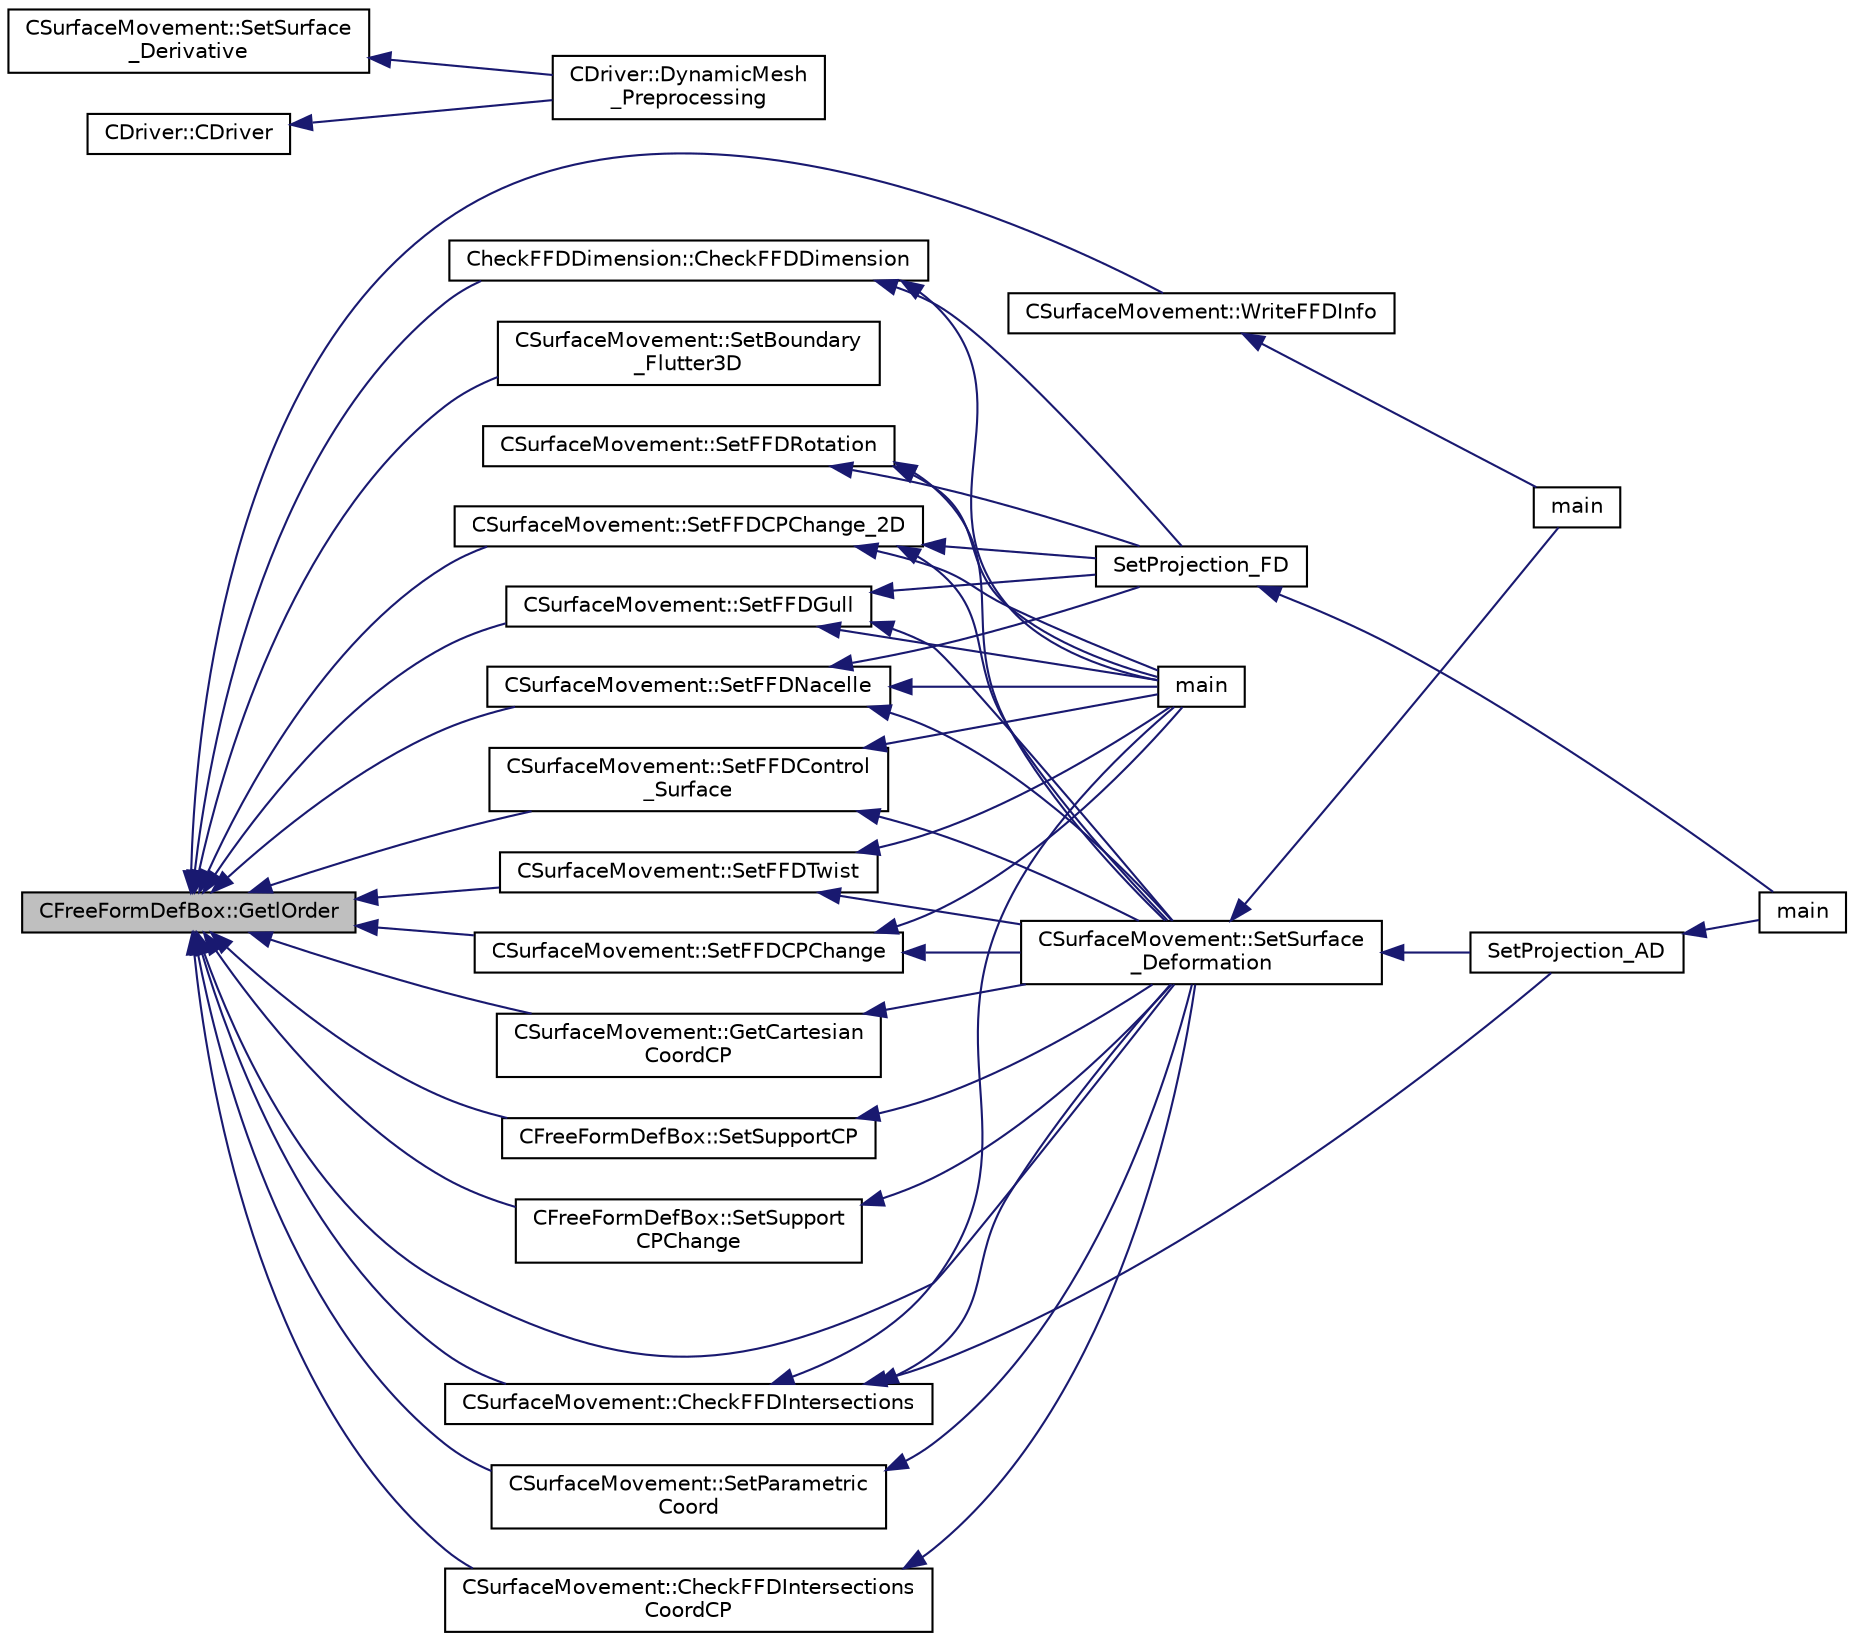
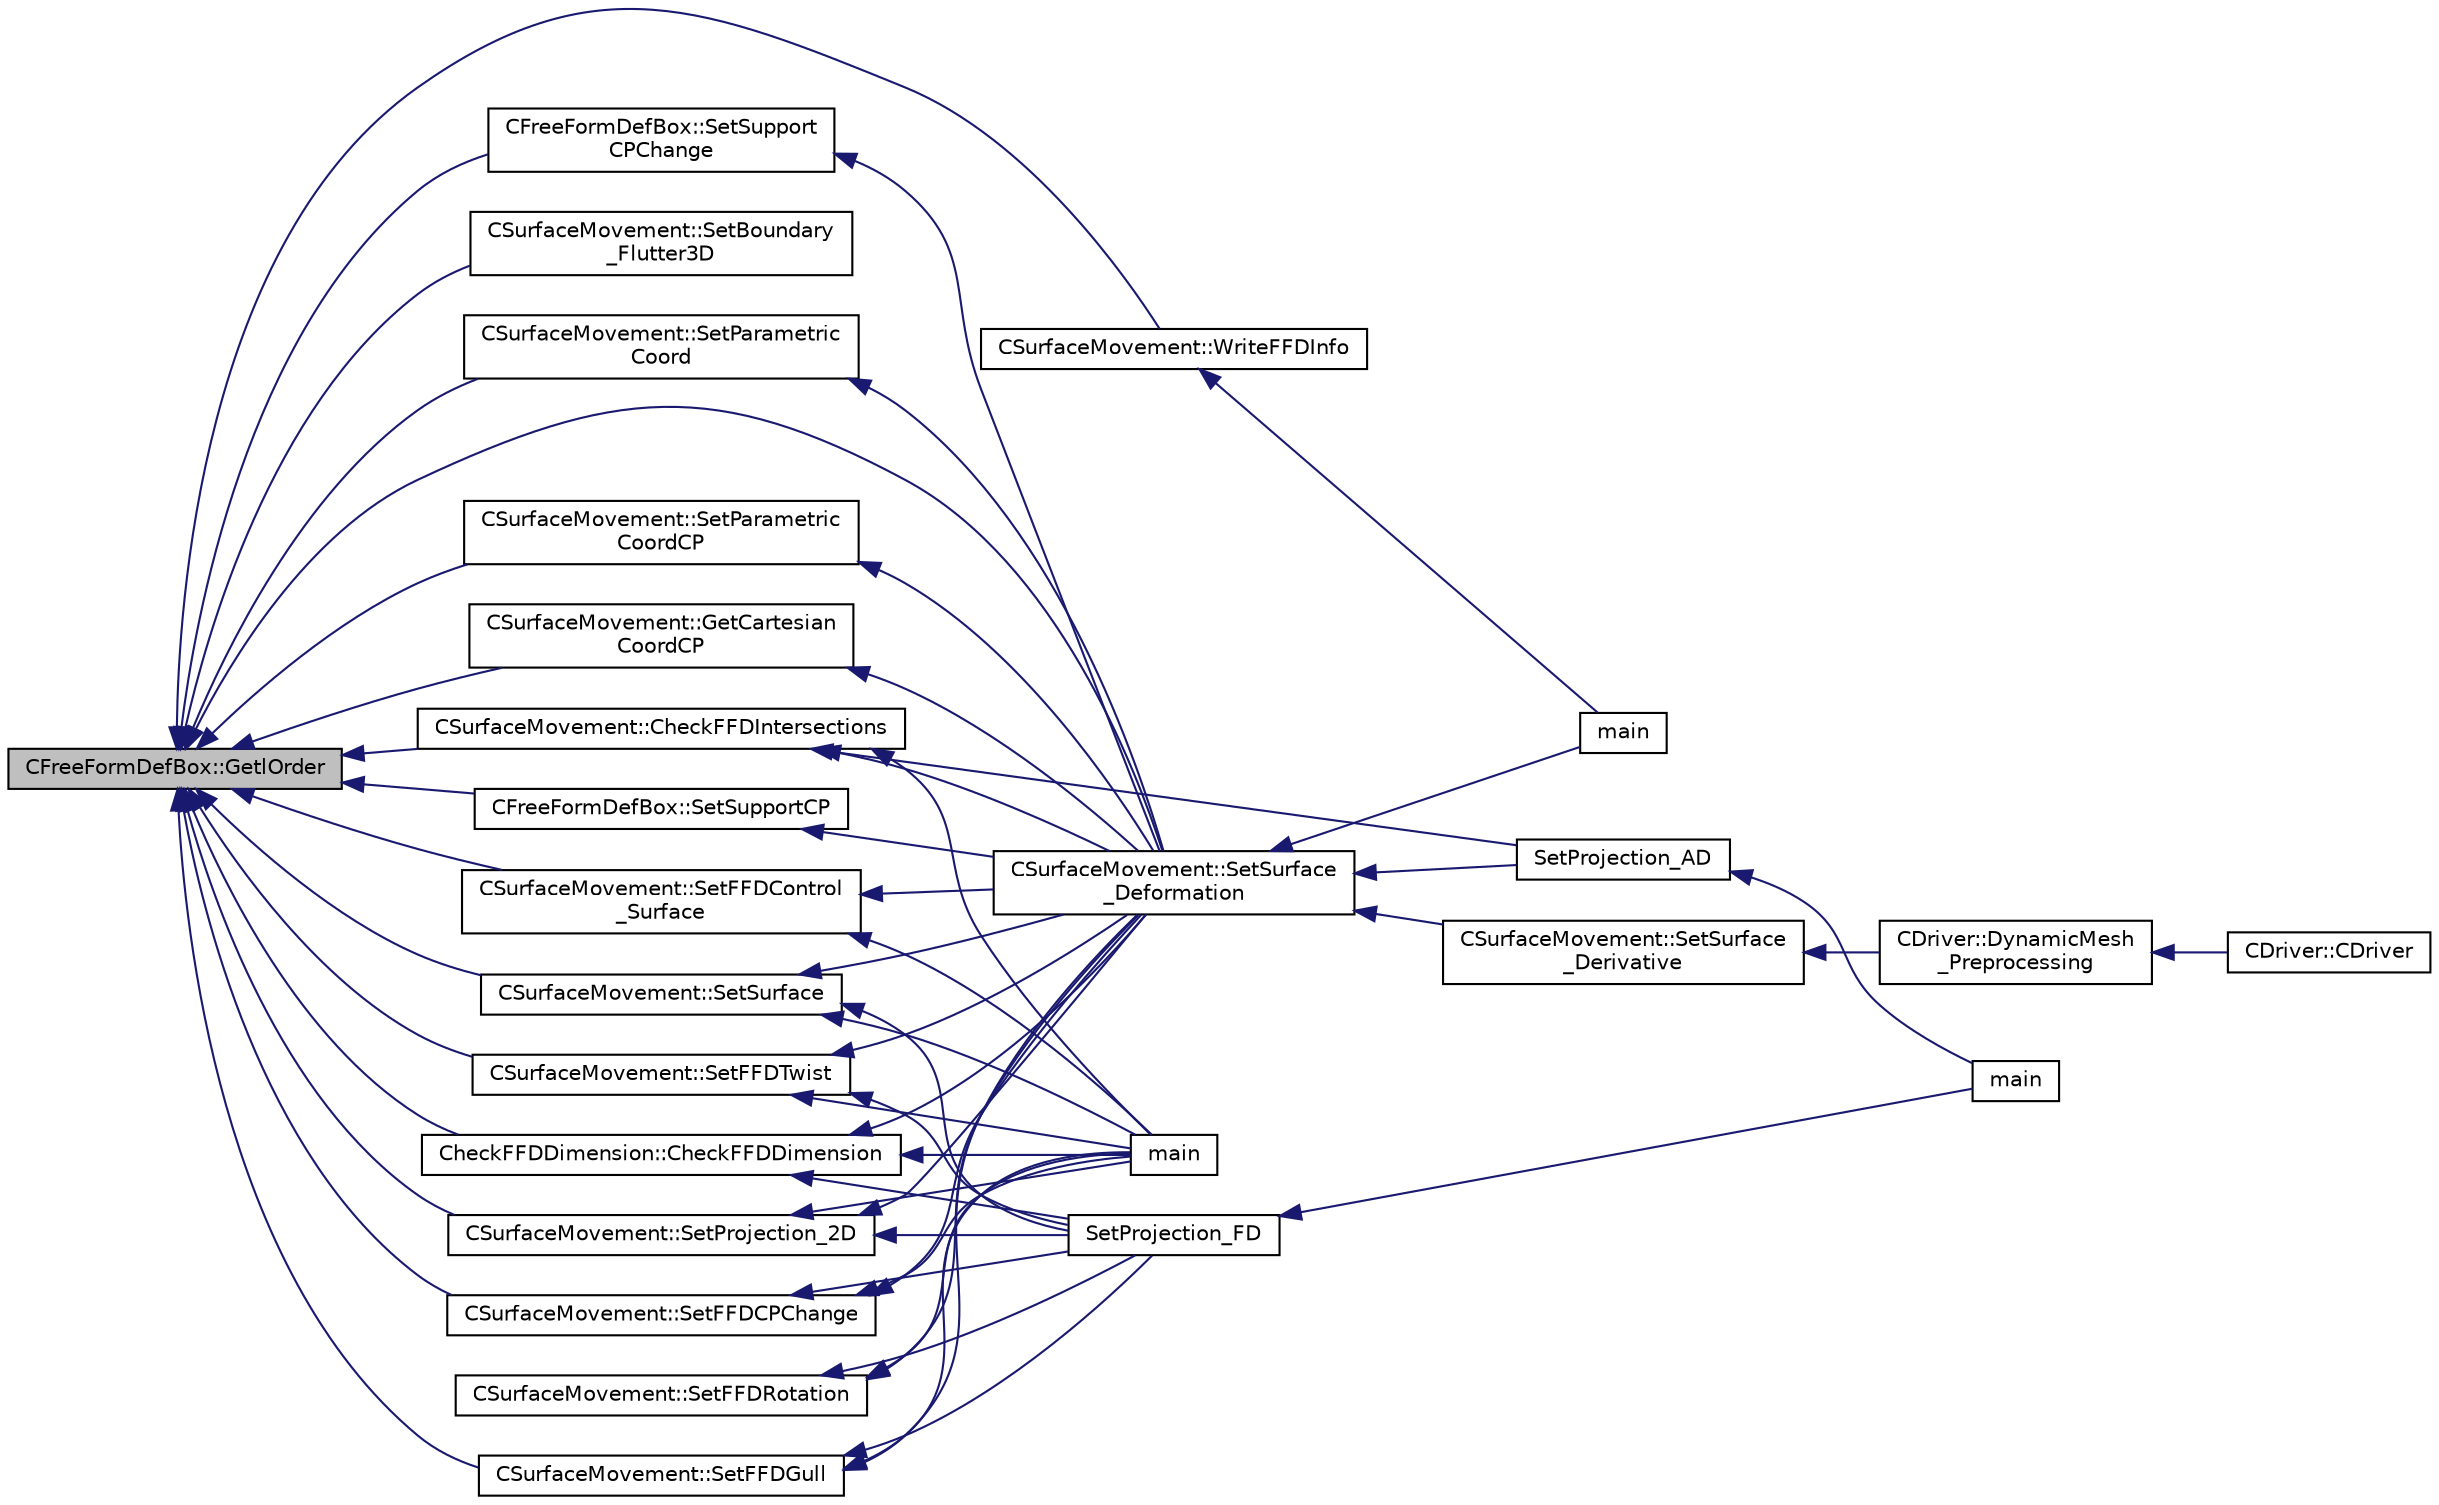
(432, 111) -> (2201, 952)
(689, 526) -> (661, 1235)
(689, 687) -> (661, 995)
none -> (1409, 919)
none -> (1000, 1055)
none -> (932, 1137)
none -> (972, 1267)
(689, 1600) -> (661, 533)
